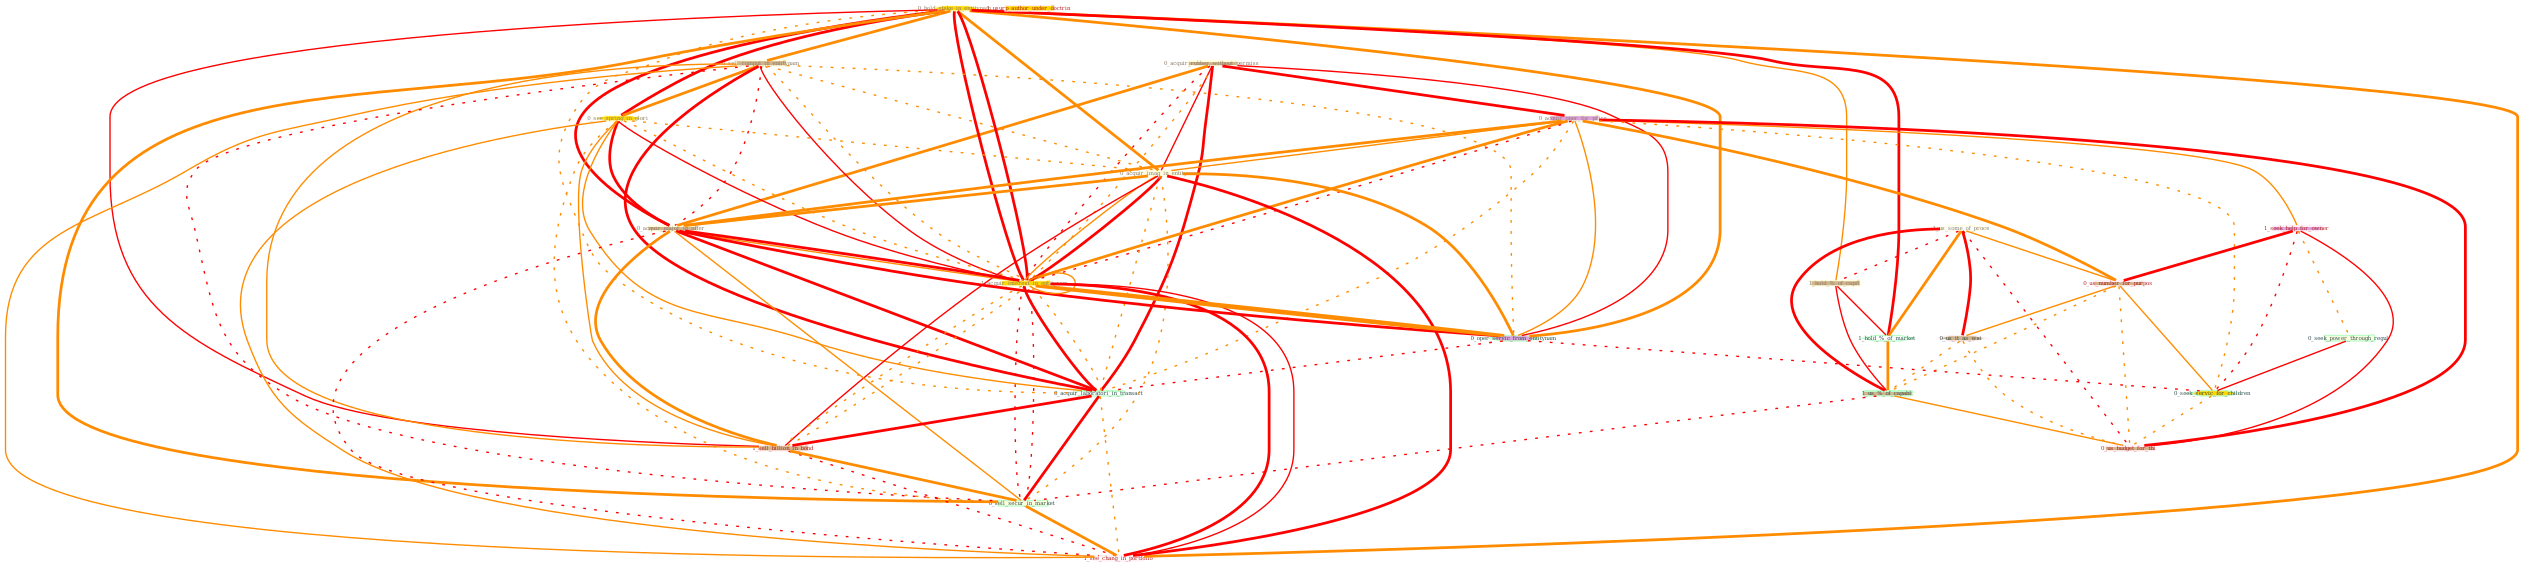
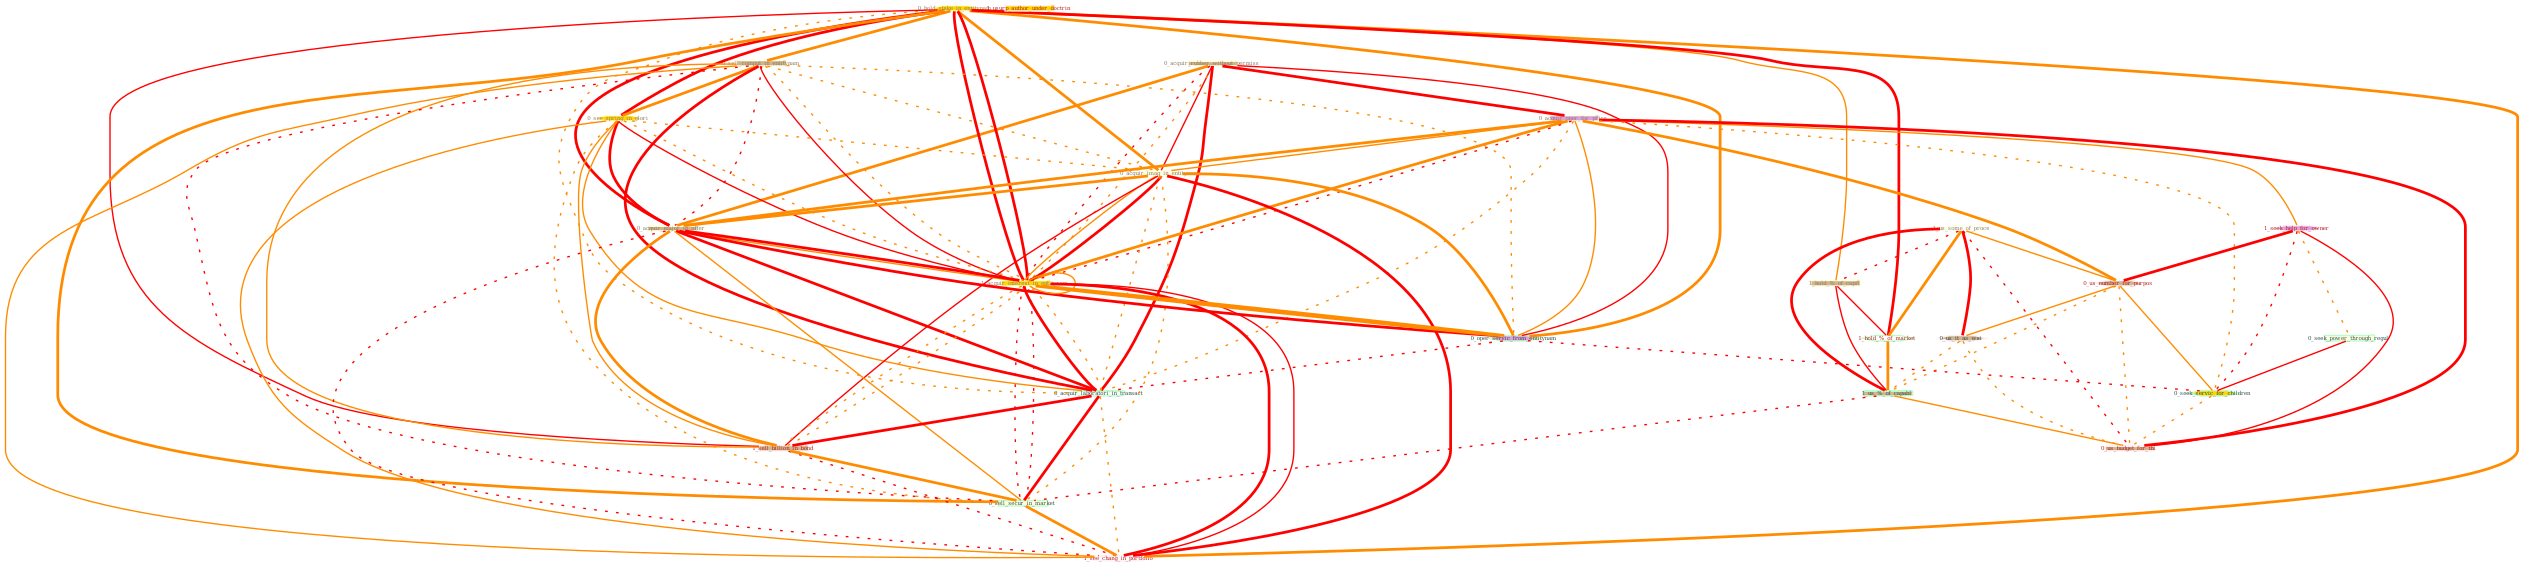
(2298, 228) -> (2298, 228)
(2119, 283) -> (2119, 283)
(1888, 338) -> (1888, 338)
